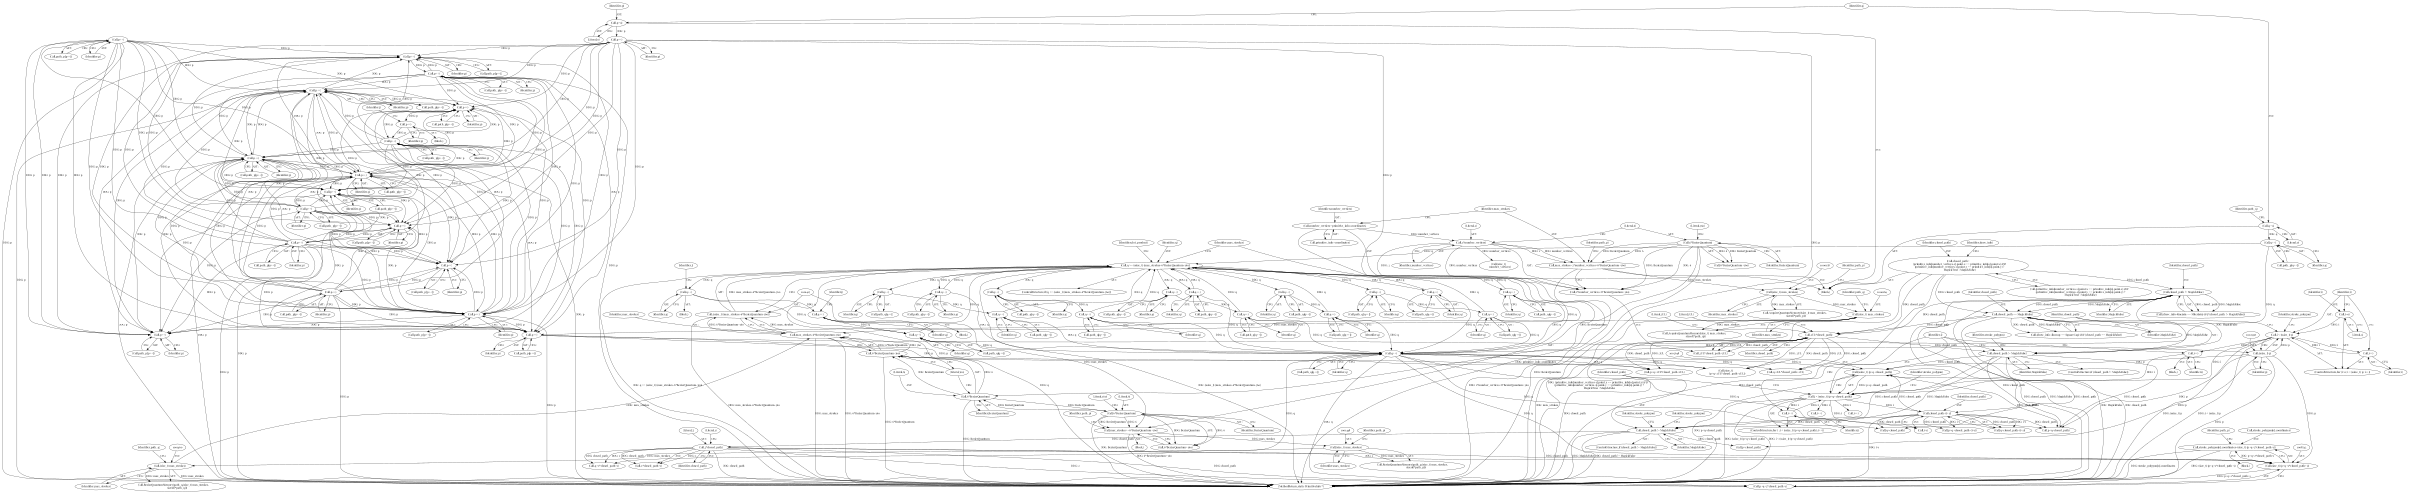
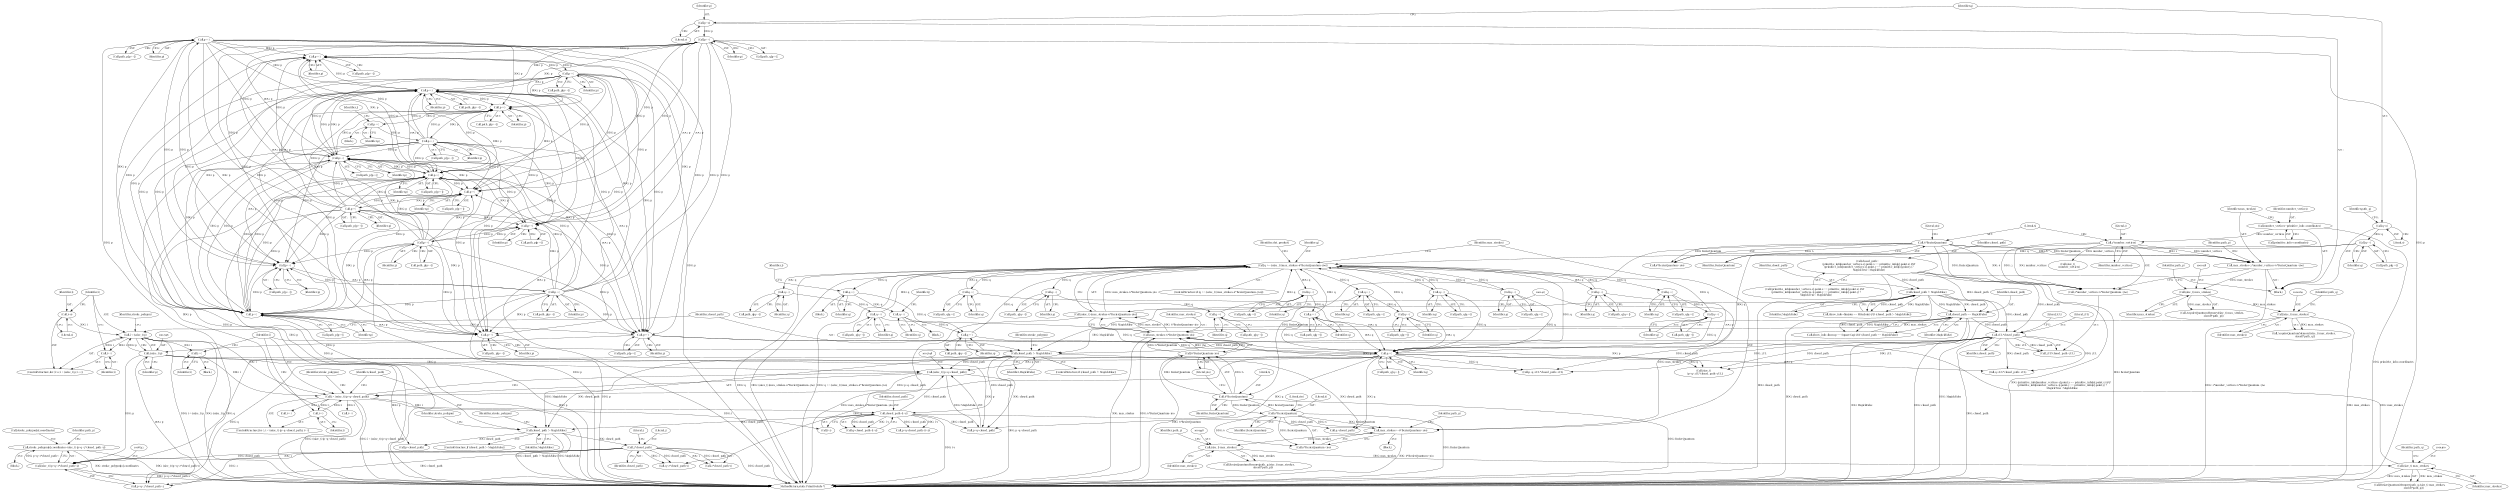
none -> (767, 57)
(1980, 243) -> none
